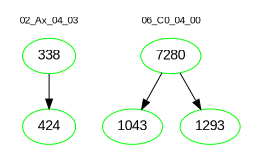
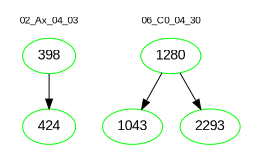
(171, 21) -> (171, 21)
(49, 56) -> (49, 56)
(171, 56) -> (171, 56)
(210, 127) -> (210, 127)
